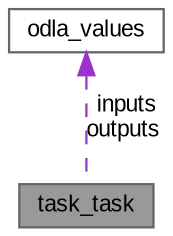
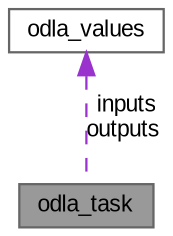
(86, 206) -> (86, 206)
